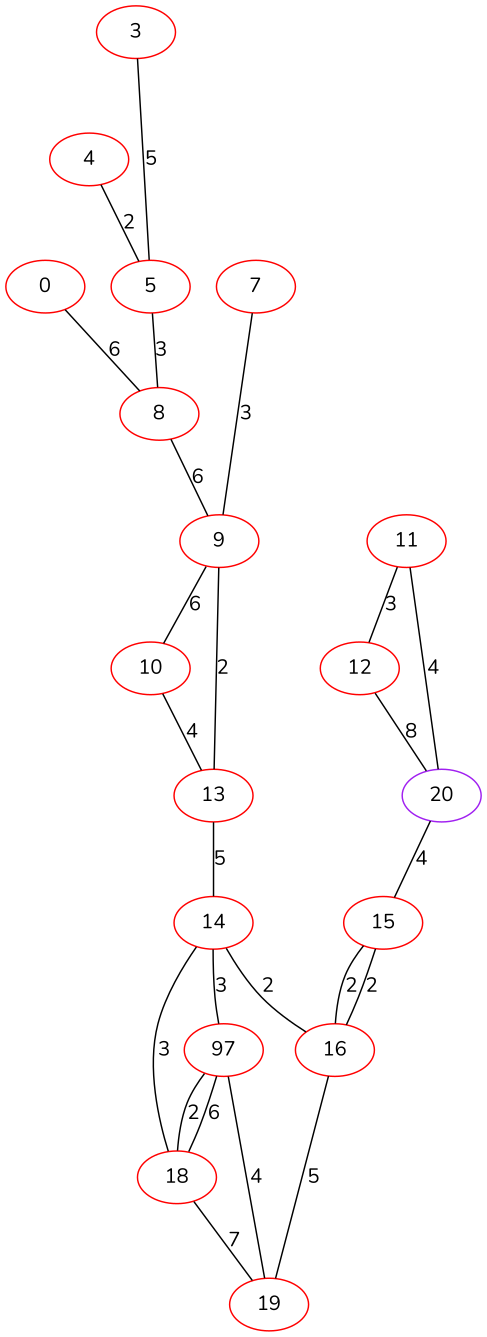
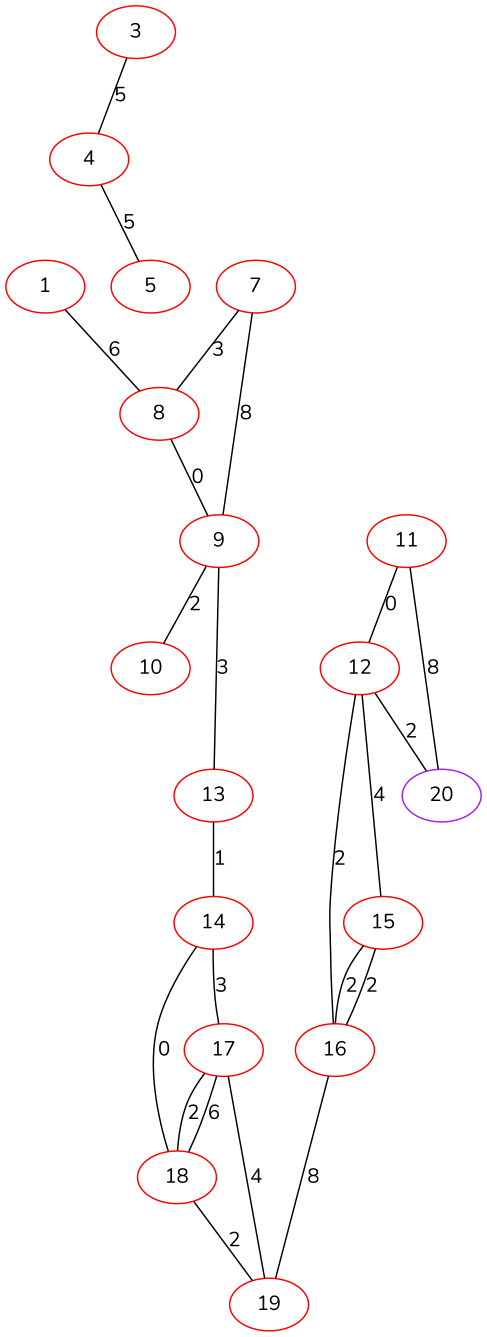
(143, 159) -> (113, 96)
(129, 223) -> (129, 223)
(45, 287) -> (45, 287)
(155, 350) -> (208, 350)
(246, 414) -> (246, 414)
(198, 478) -> (198, 478)
(195, 605) -> (195, 605)
(391, 605) -> (391, 605)
(223, 668) -> (223, 668)
(434, 668) -> (434, 668)
(182, 732) -> none
(412, 732) -> (412, 732)
(220, 859) -> (220, 859)
(412, 859) -> (371, 796)
(260, 996) -> (334, 859)
(165, 1050) -> (165, 1050)
(224, 1050) -> (224, 1050)
(314, 1177) -> (314, 1177)
(235, 1241) -> (235, 1241)
